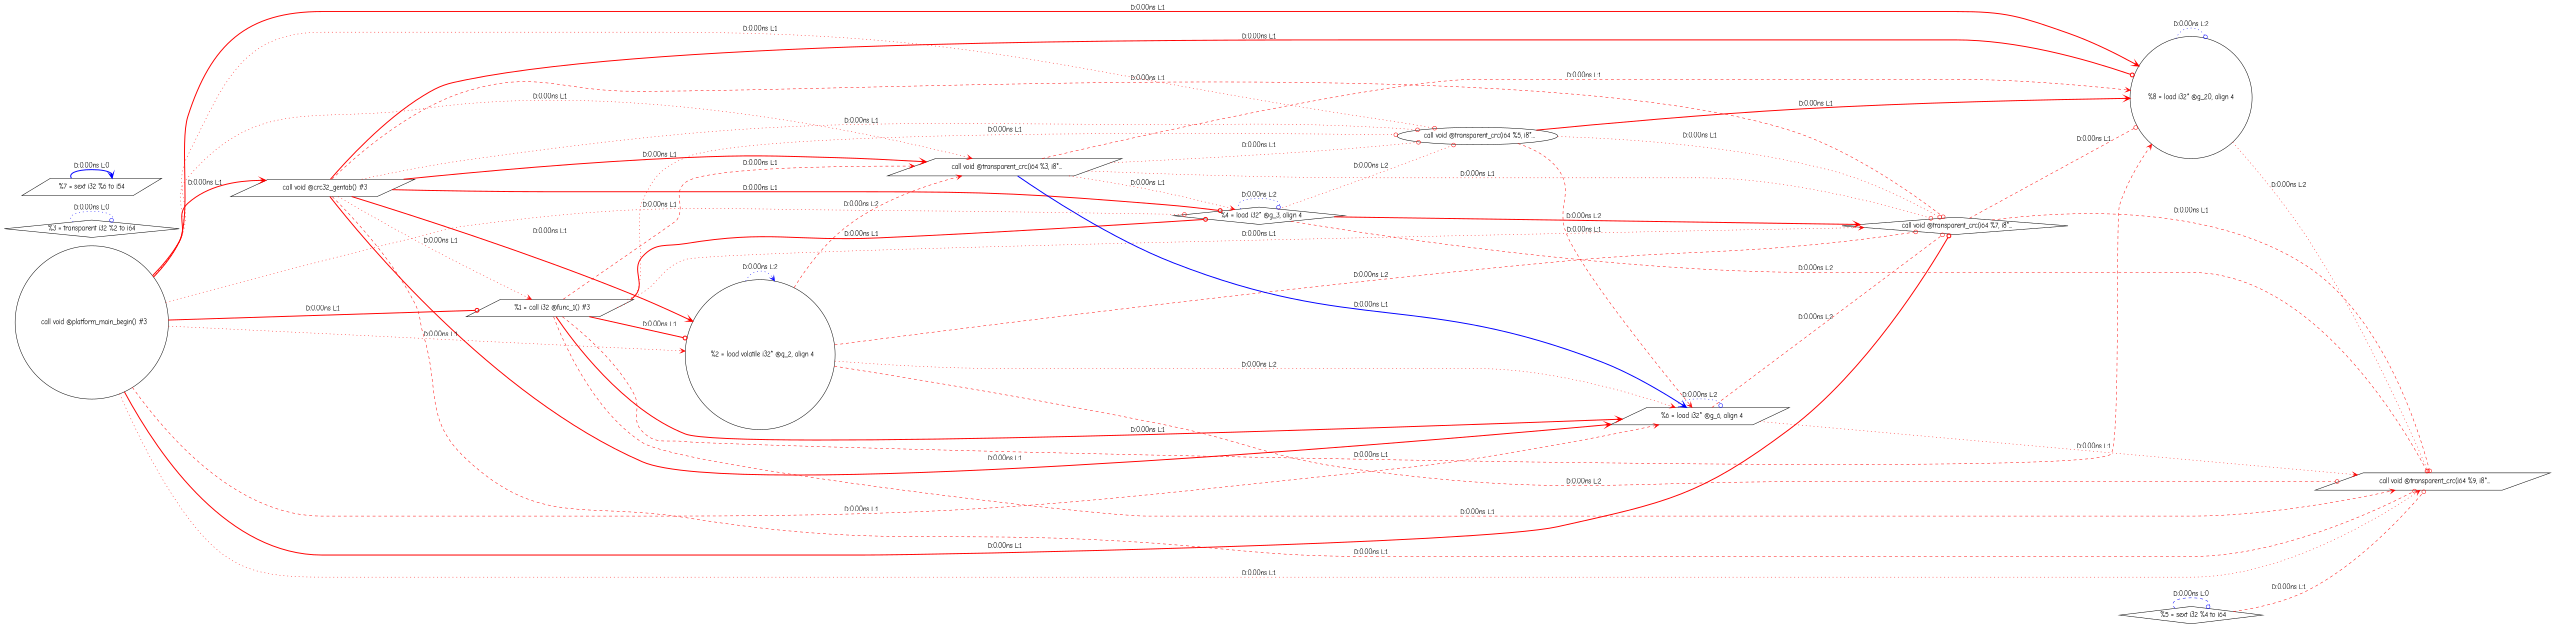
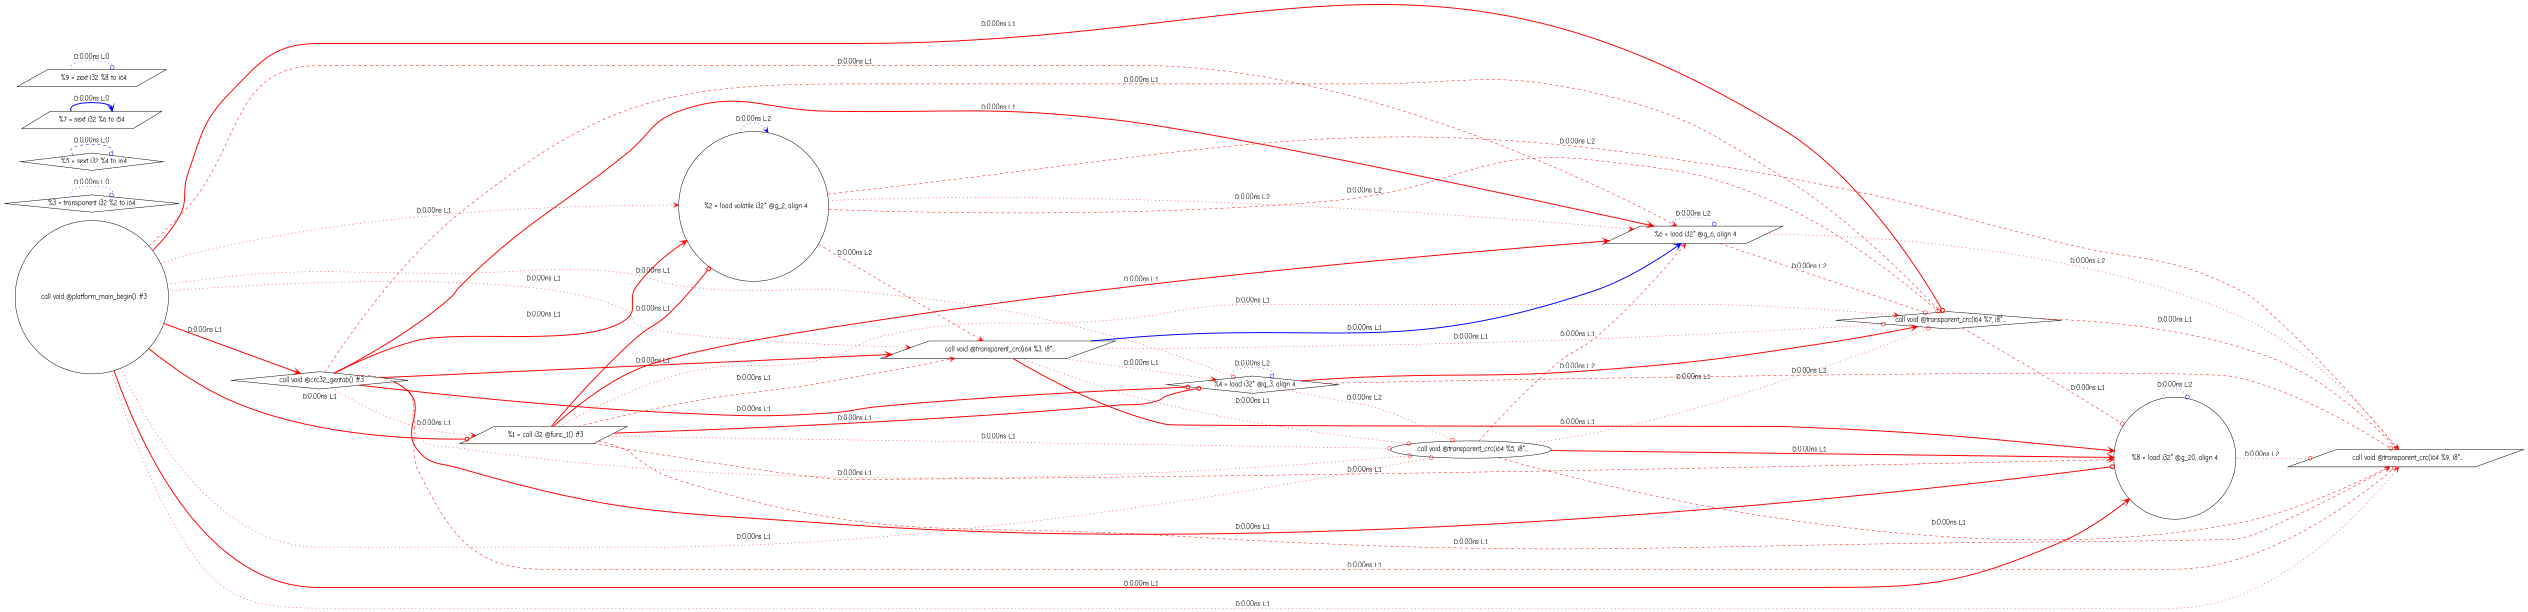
none -> (92, 78)
(1580, 79) -> (1554, 426)
(323, 188) -> (319, 380)
(2094, 447) -> (2088, 261)
(2339, 571) -> (1944, 536)
